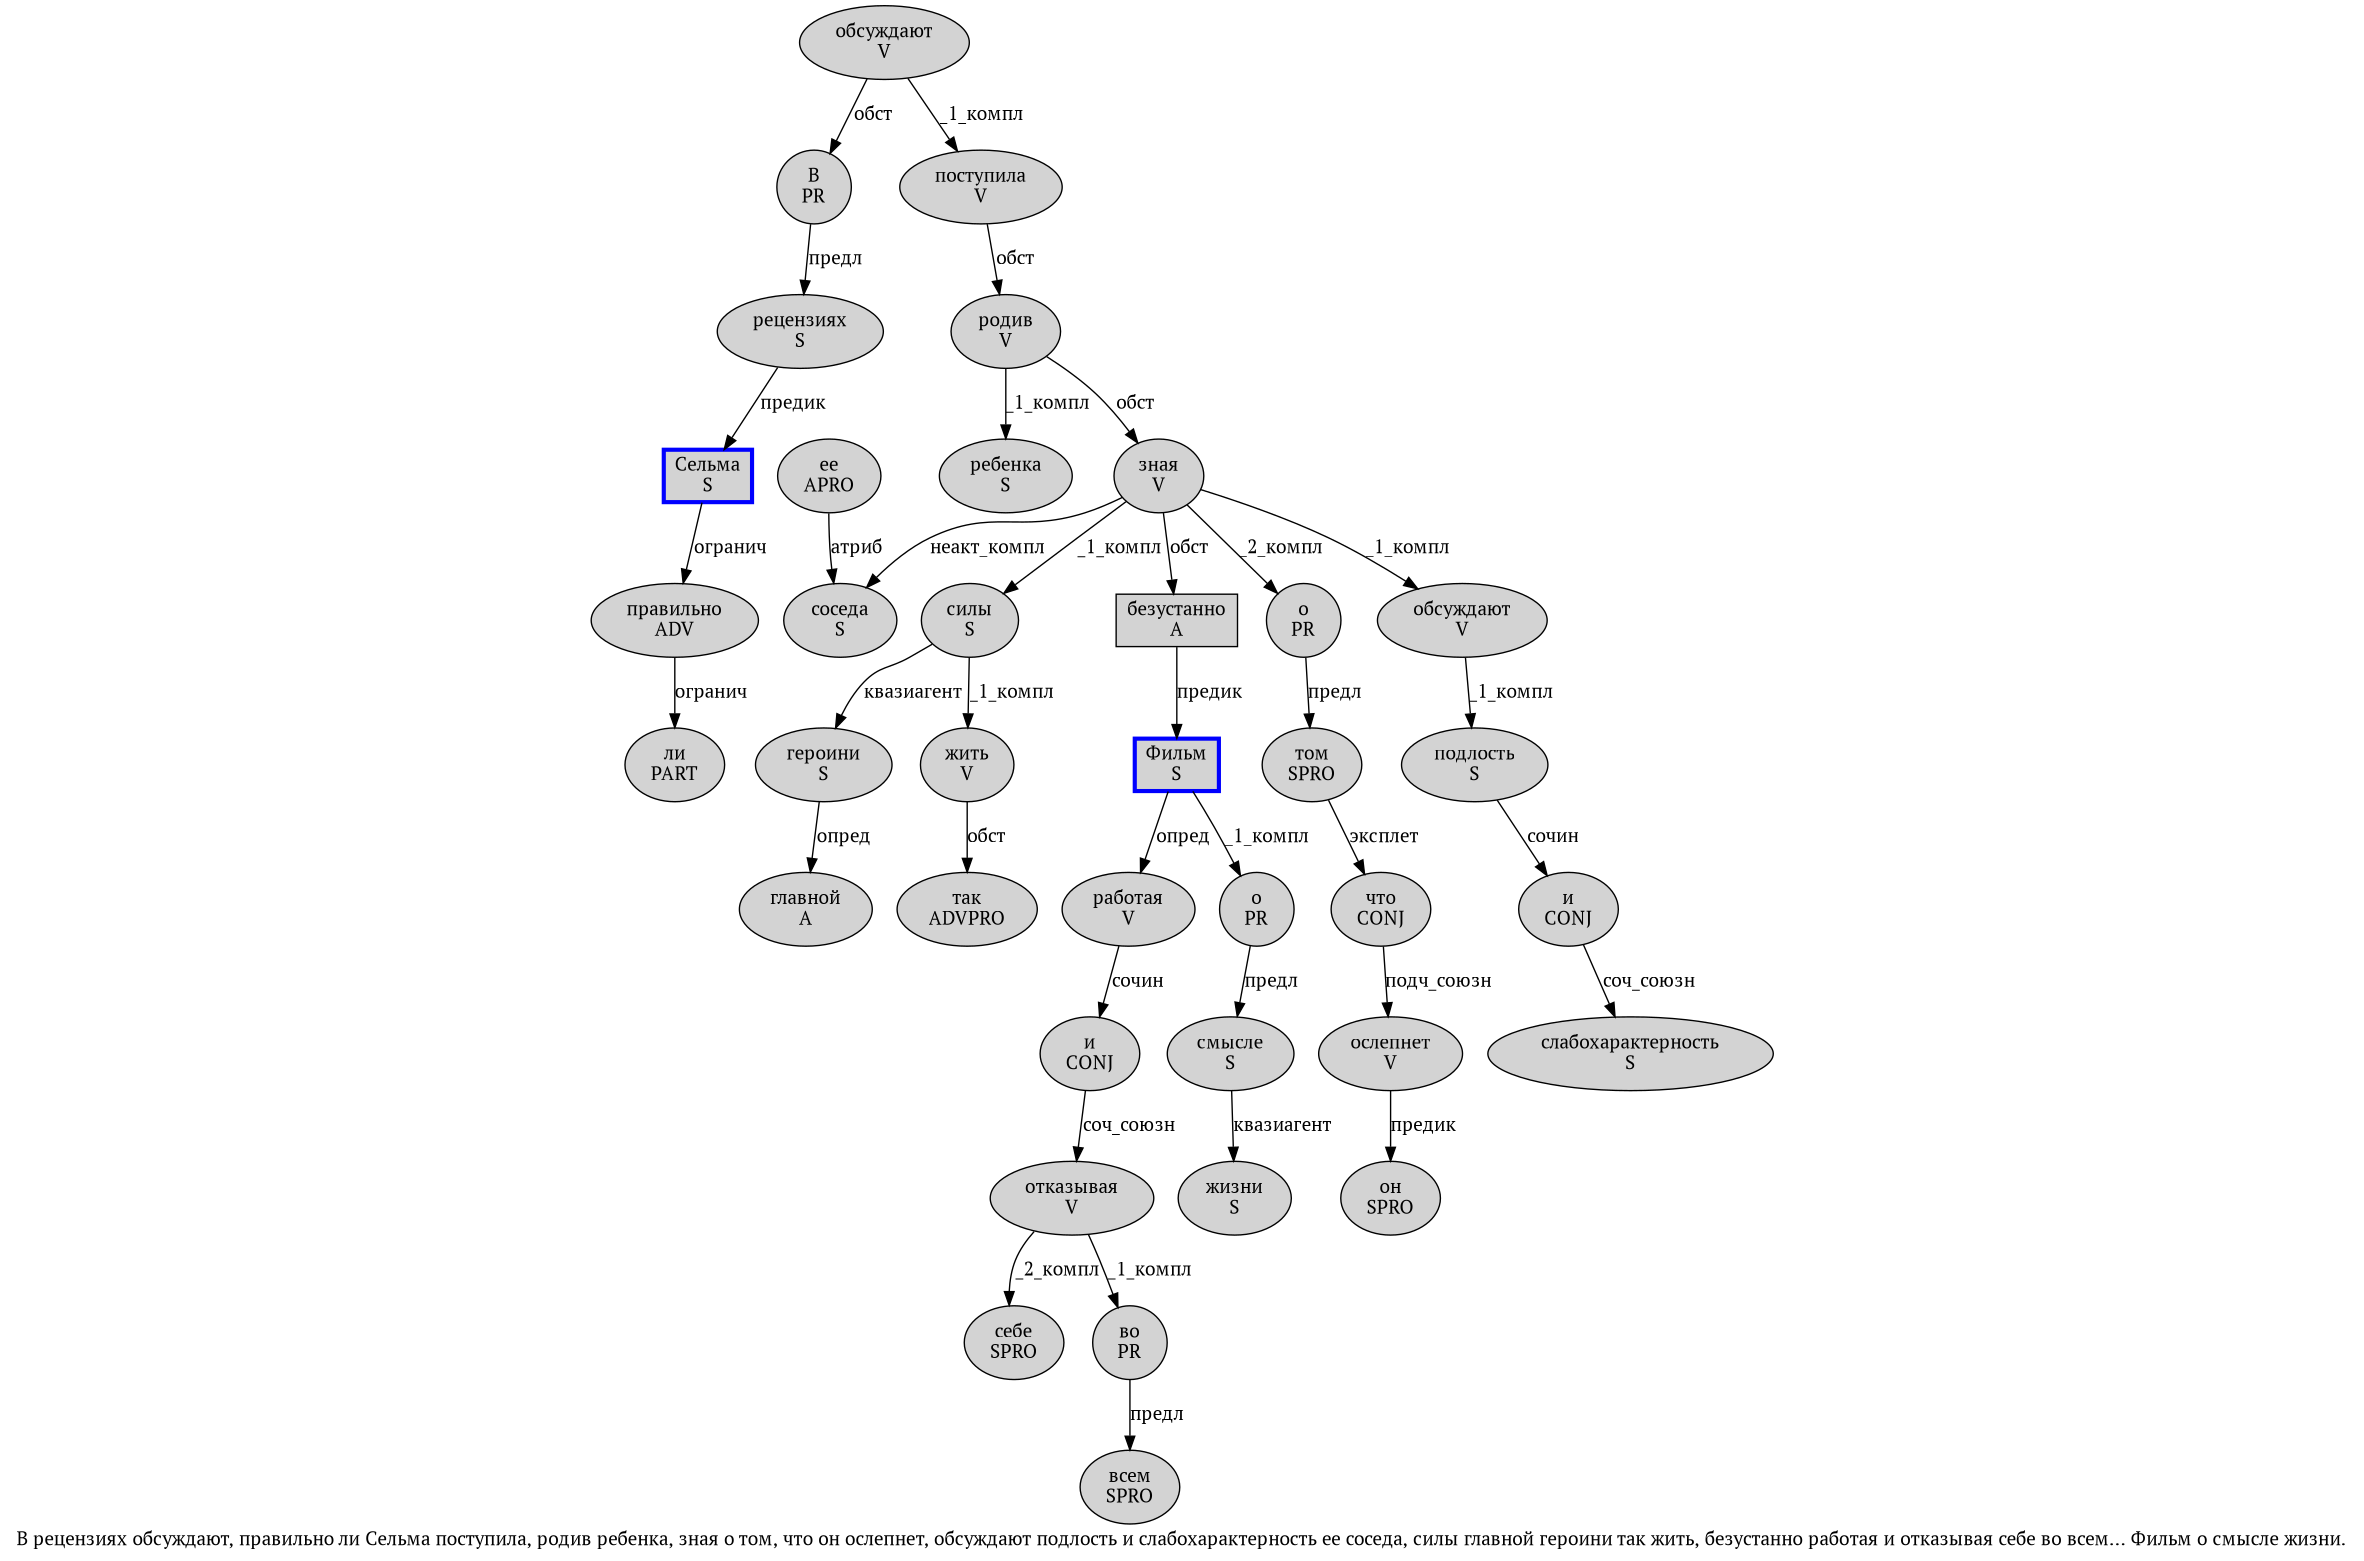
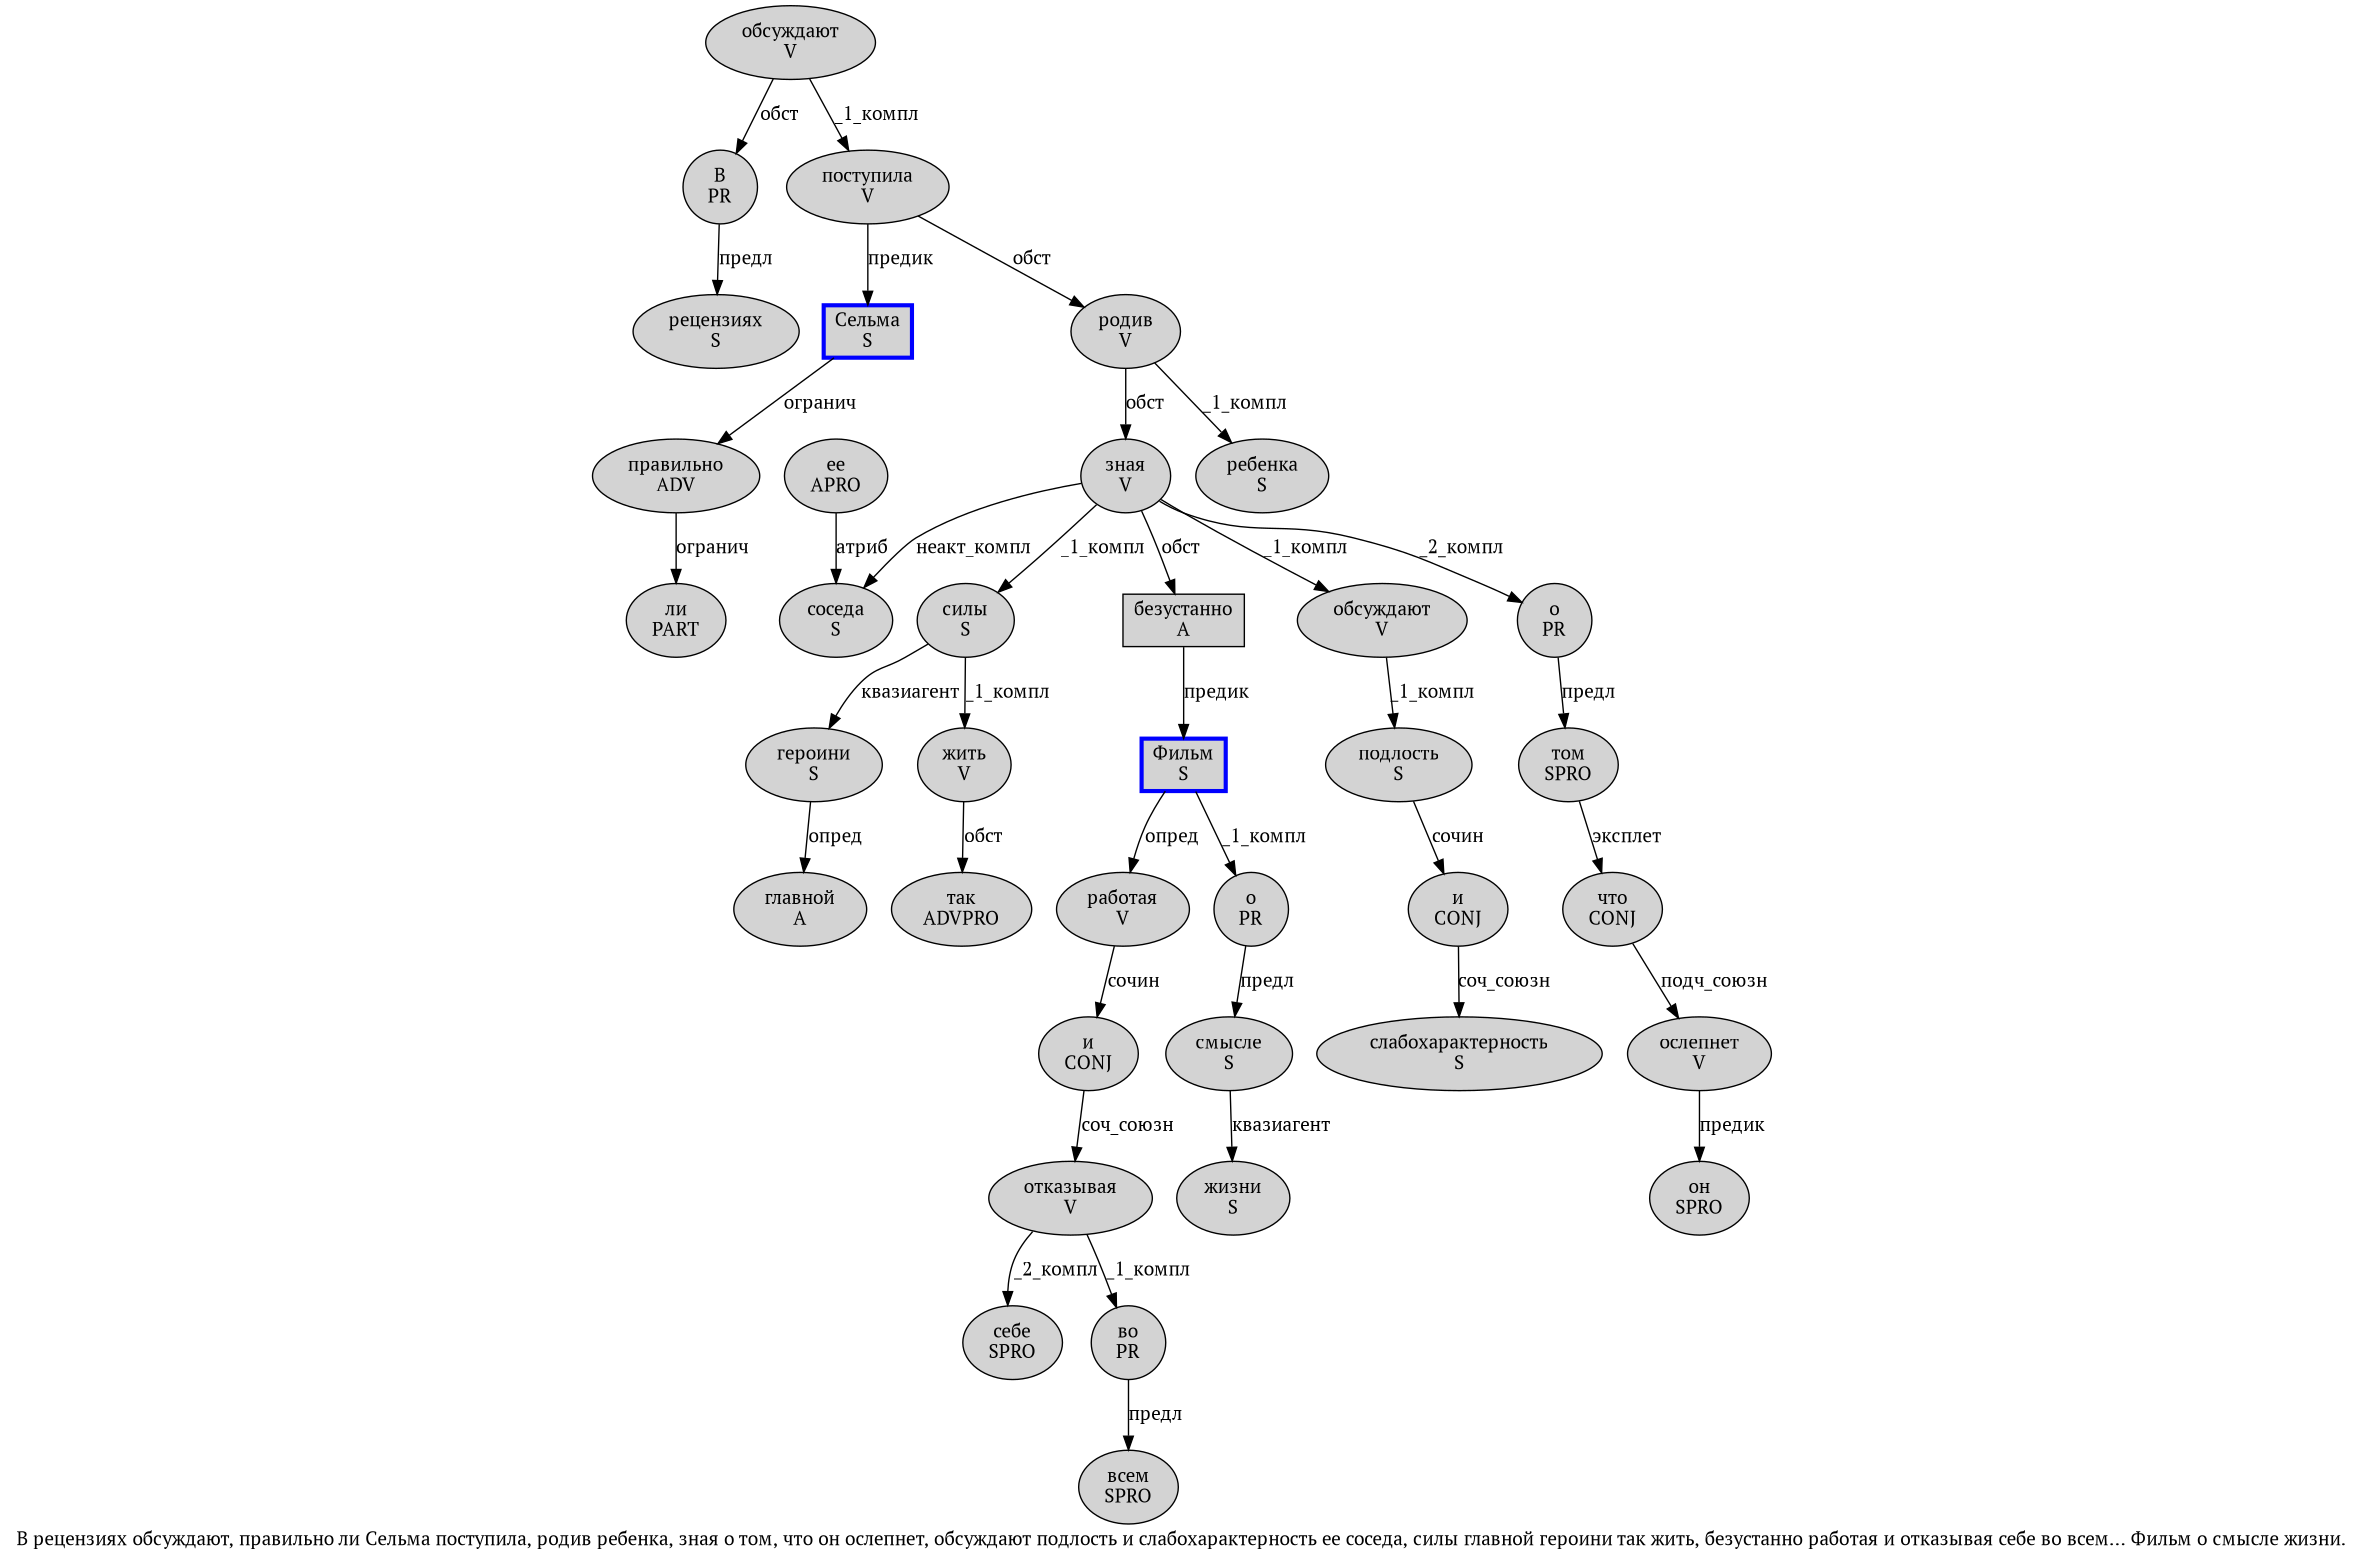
(755, 402) -> (868, 257)
